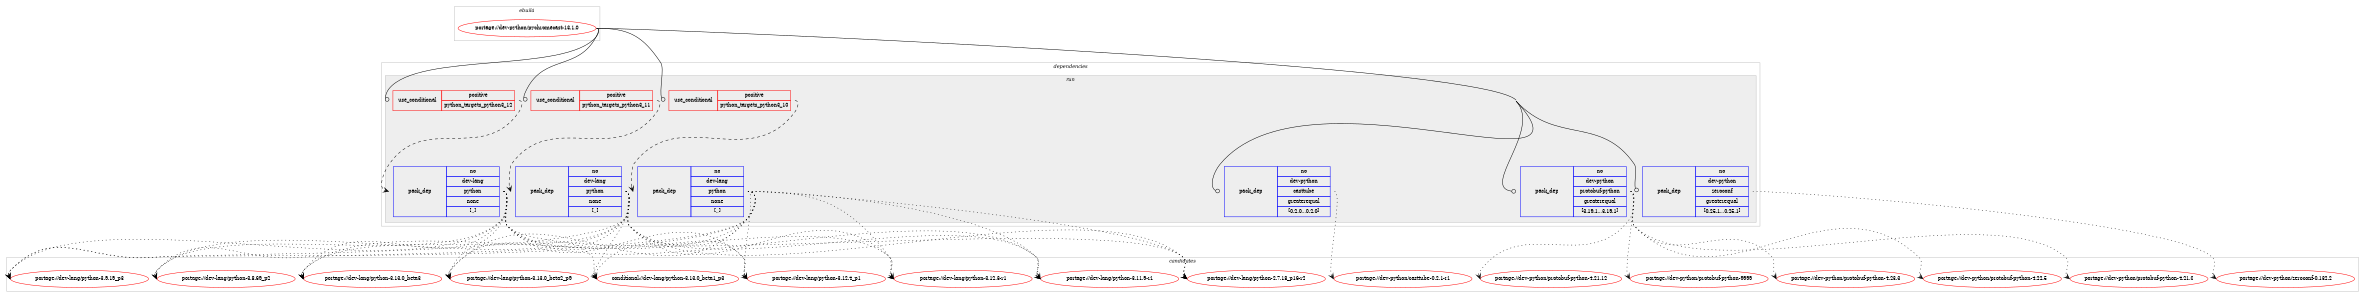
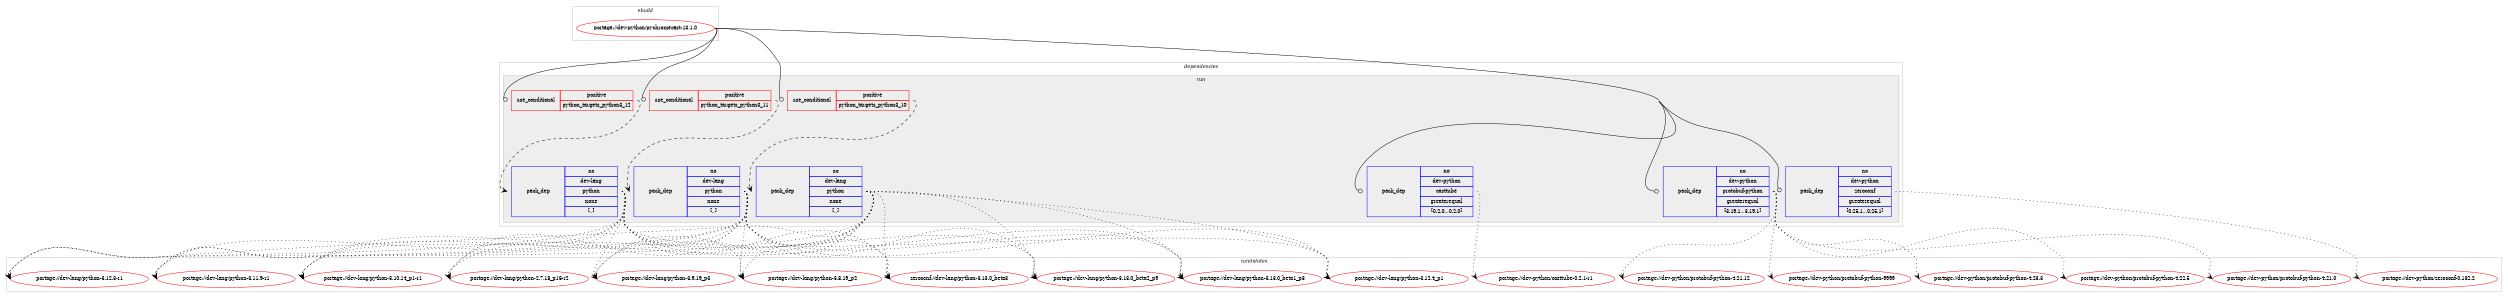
(226, 279) -> (813, 279)
none -> (373, 279)
(373, 279) -> (959, 279)
(668, 279) -> (1253, 279)
